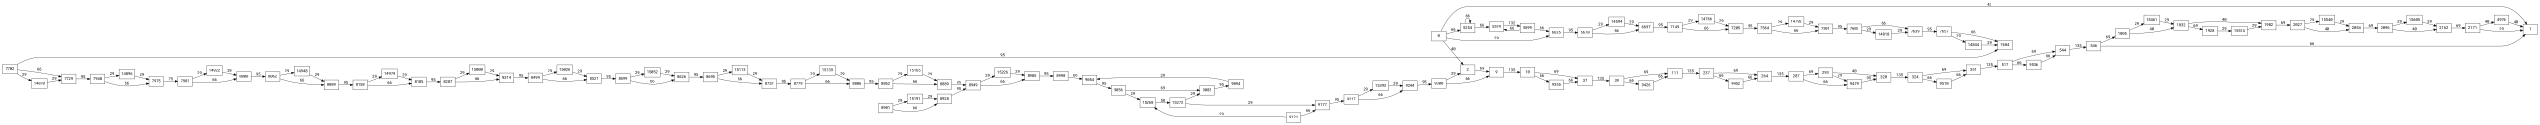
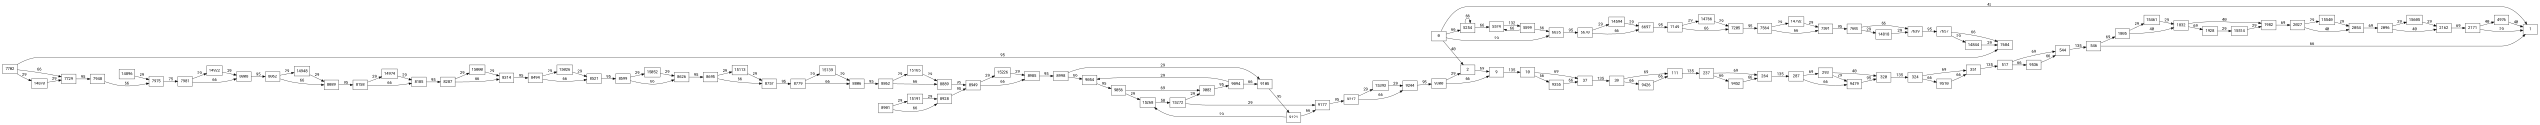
(111, 77) -> none
none -> (1265, 84)
